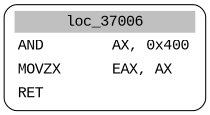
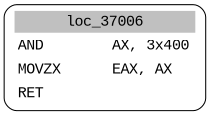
(104, 45) -> (104, 45)
